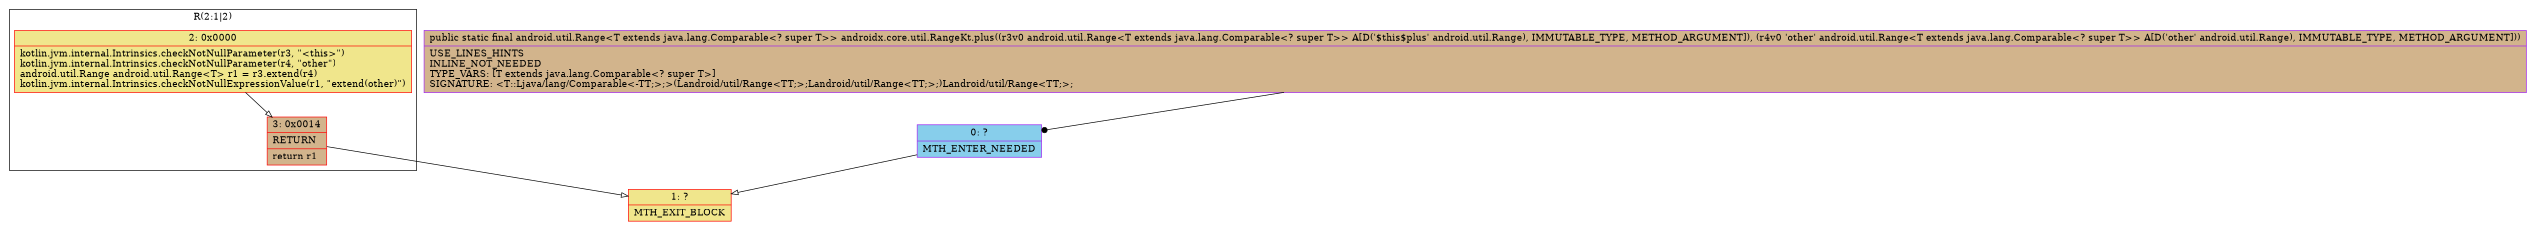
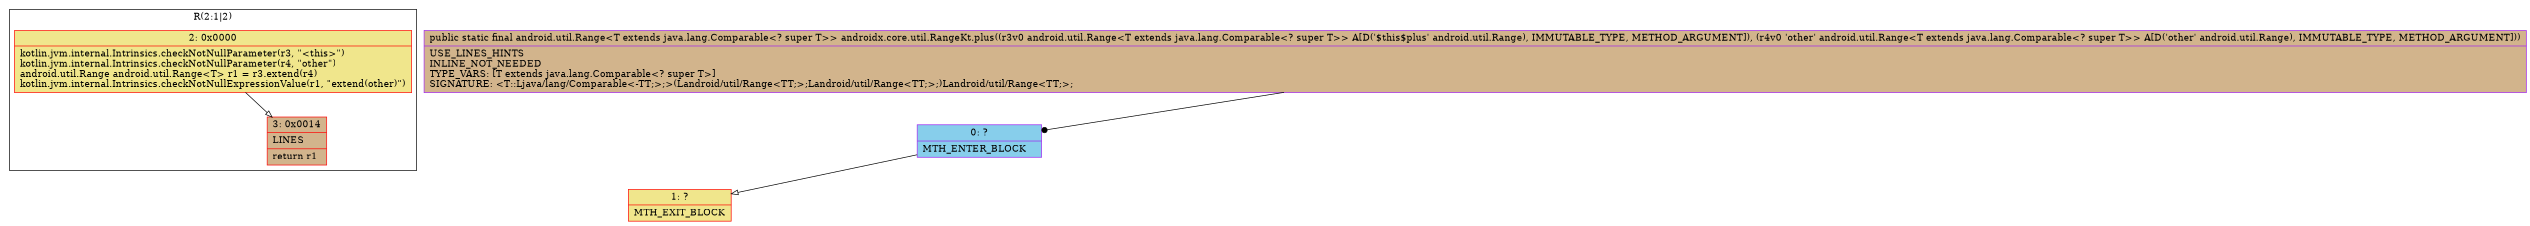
(295, 140) -> (288, 140)
(979, 149) -> (975, 149)
(474, 171) -> none
